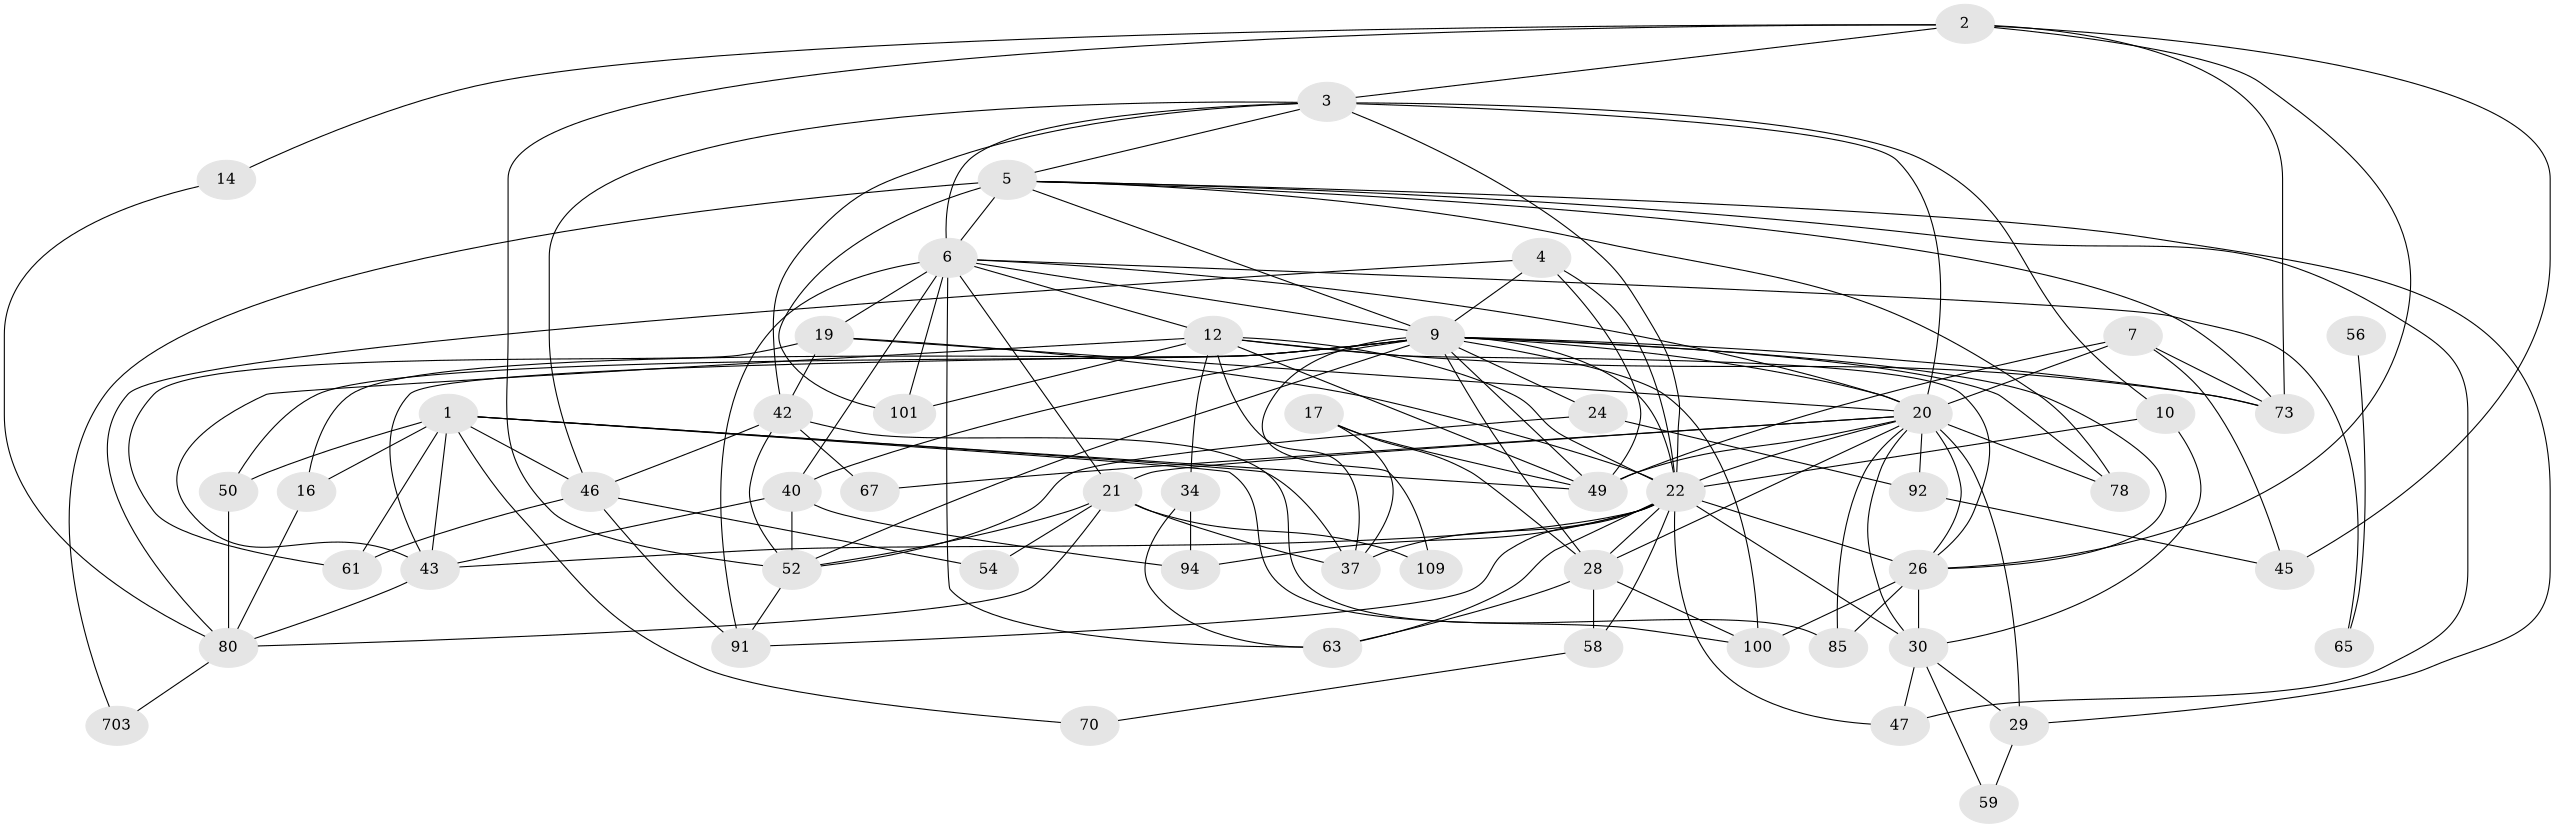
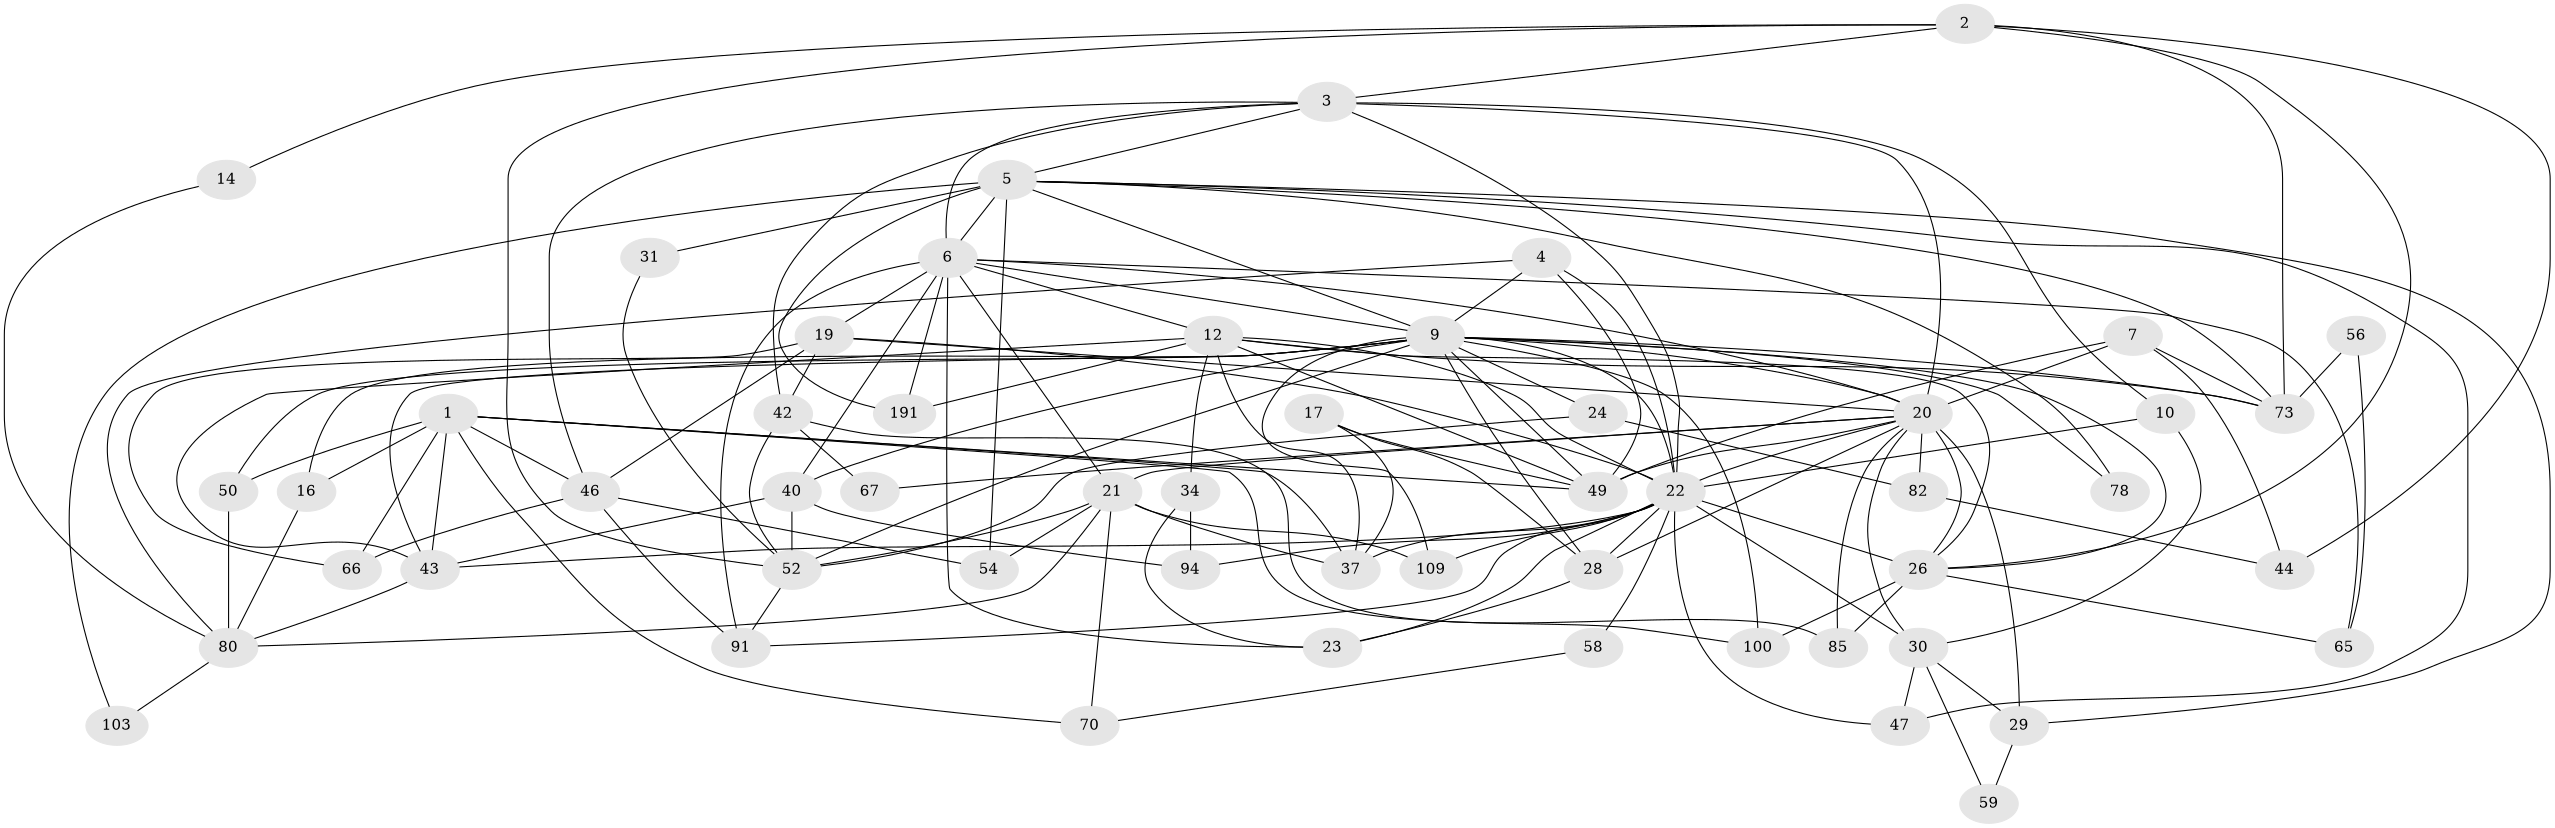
none -> (650, 258)
none -> (998, 375)
none -> (2320, 375)
(905, 414) -> (905, 414)
(2022, 453) -> none
(687, 454) -> (707, 414)
(1919, 492) -> (1919, 492)
none -> (1555, 532)
(352, 570) -> (352, 570)
(2285, 570) -> (2285, 570)
none -> (1101, 609)
(1594, 609) -> none
(1675, 609) -> none
(1919, 609) -> (2131, 609)
(1332, 648) -> (1332, 648)
(117, 726) -> (117, 726)
